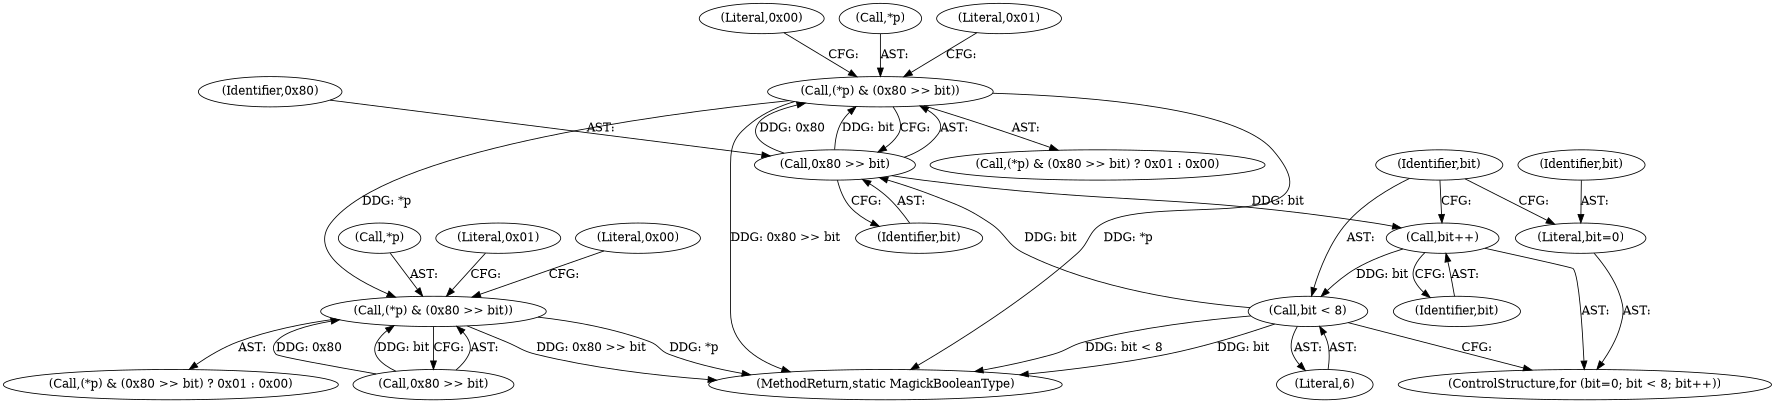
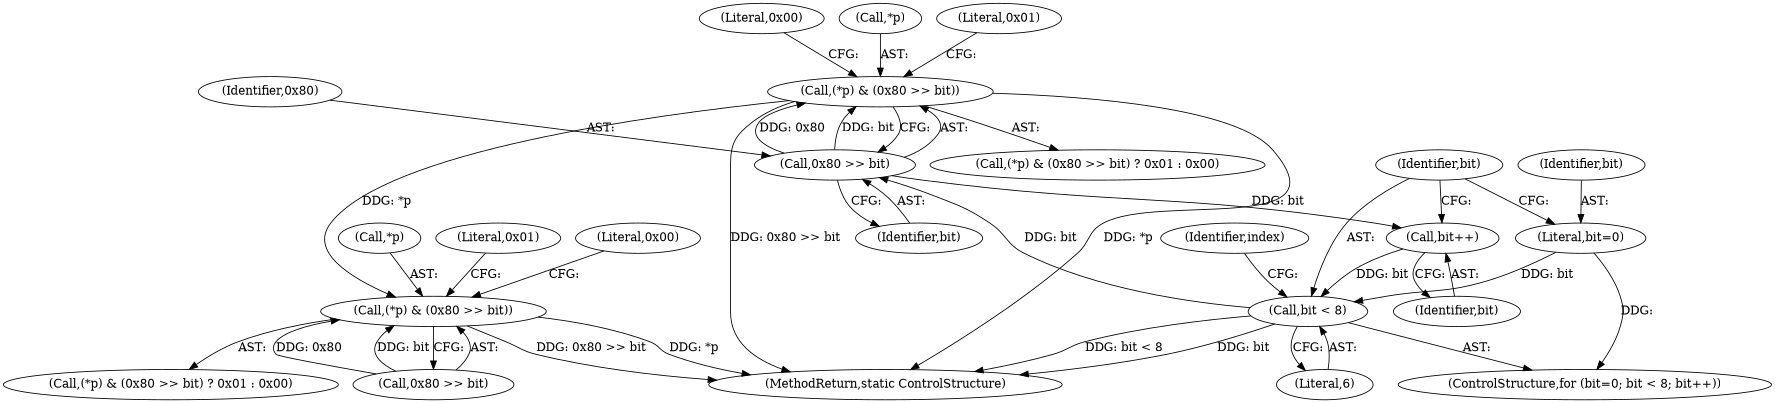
none -> (1235, 238)
(1574, 270) -> none
none -> (1462, 287)
(1639, 311) -> (1639, 311)
(1310, 348) -> (1310, 348)
(1479, 348) -> (1479, 348)
(885, 385) -> (885, 385)
